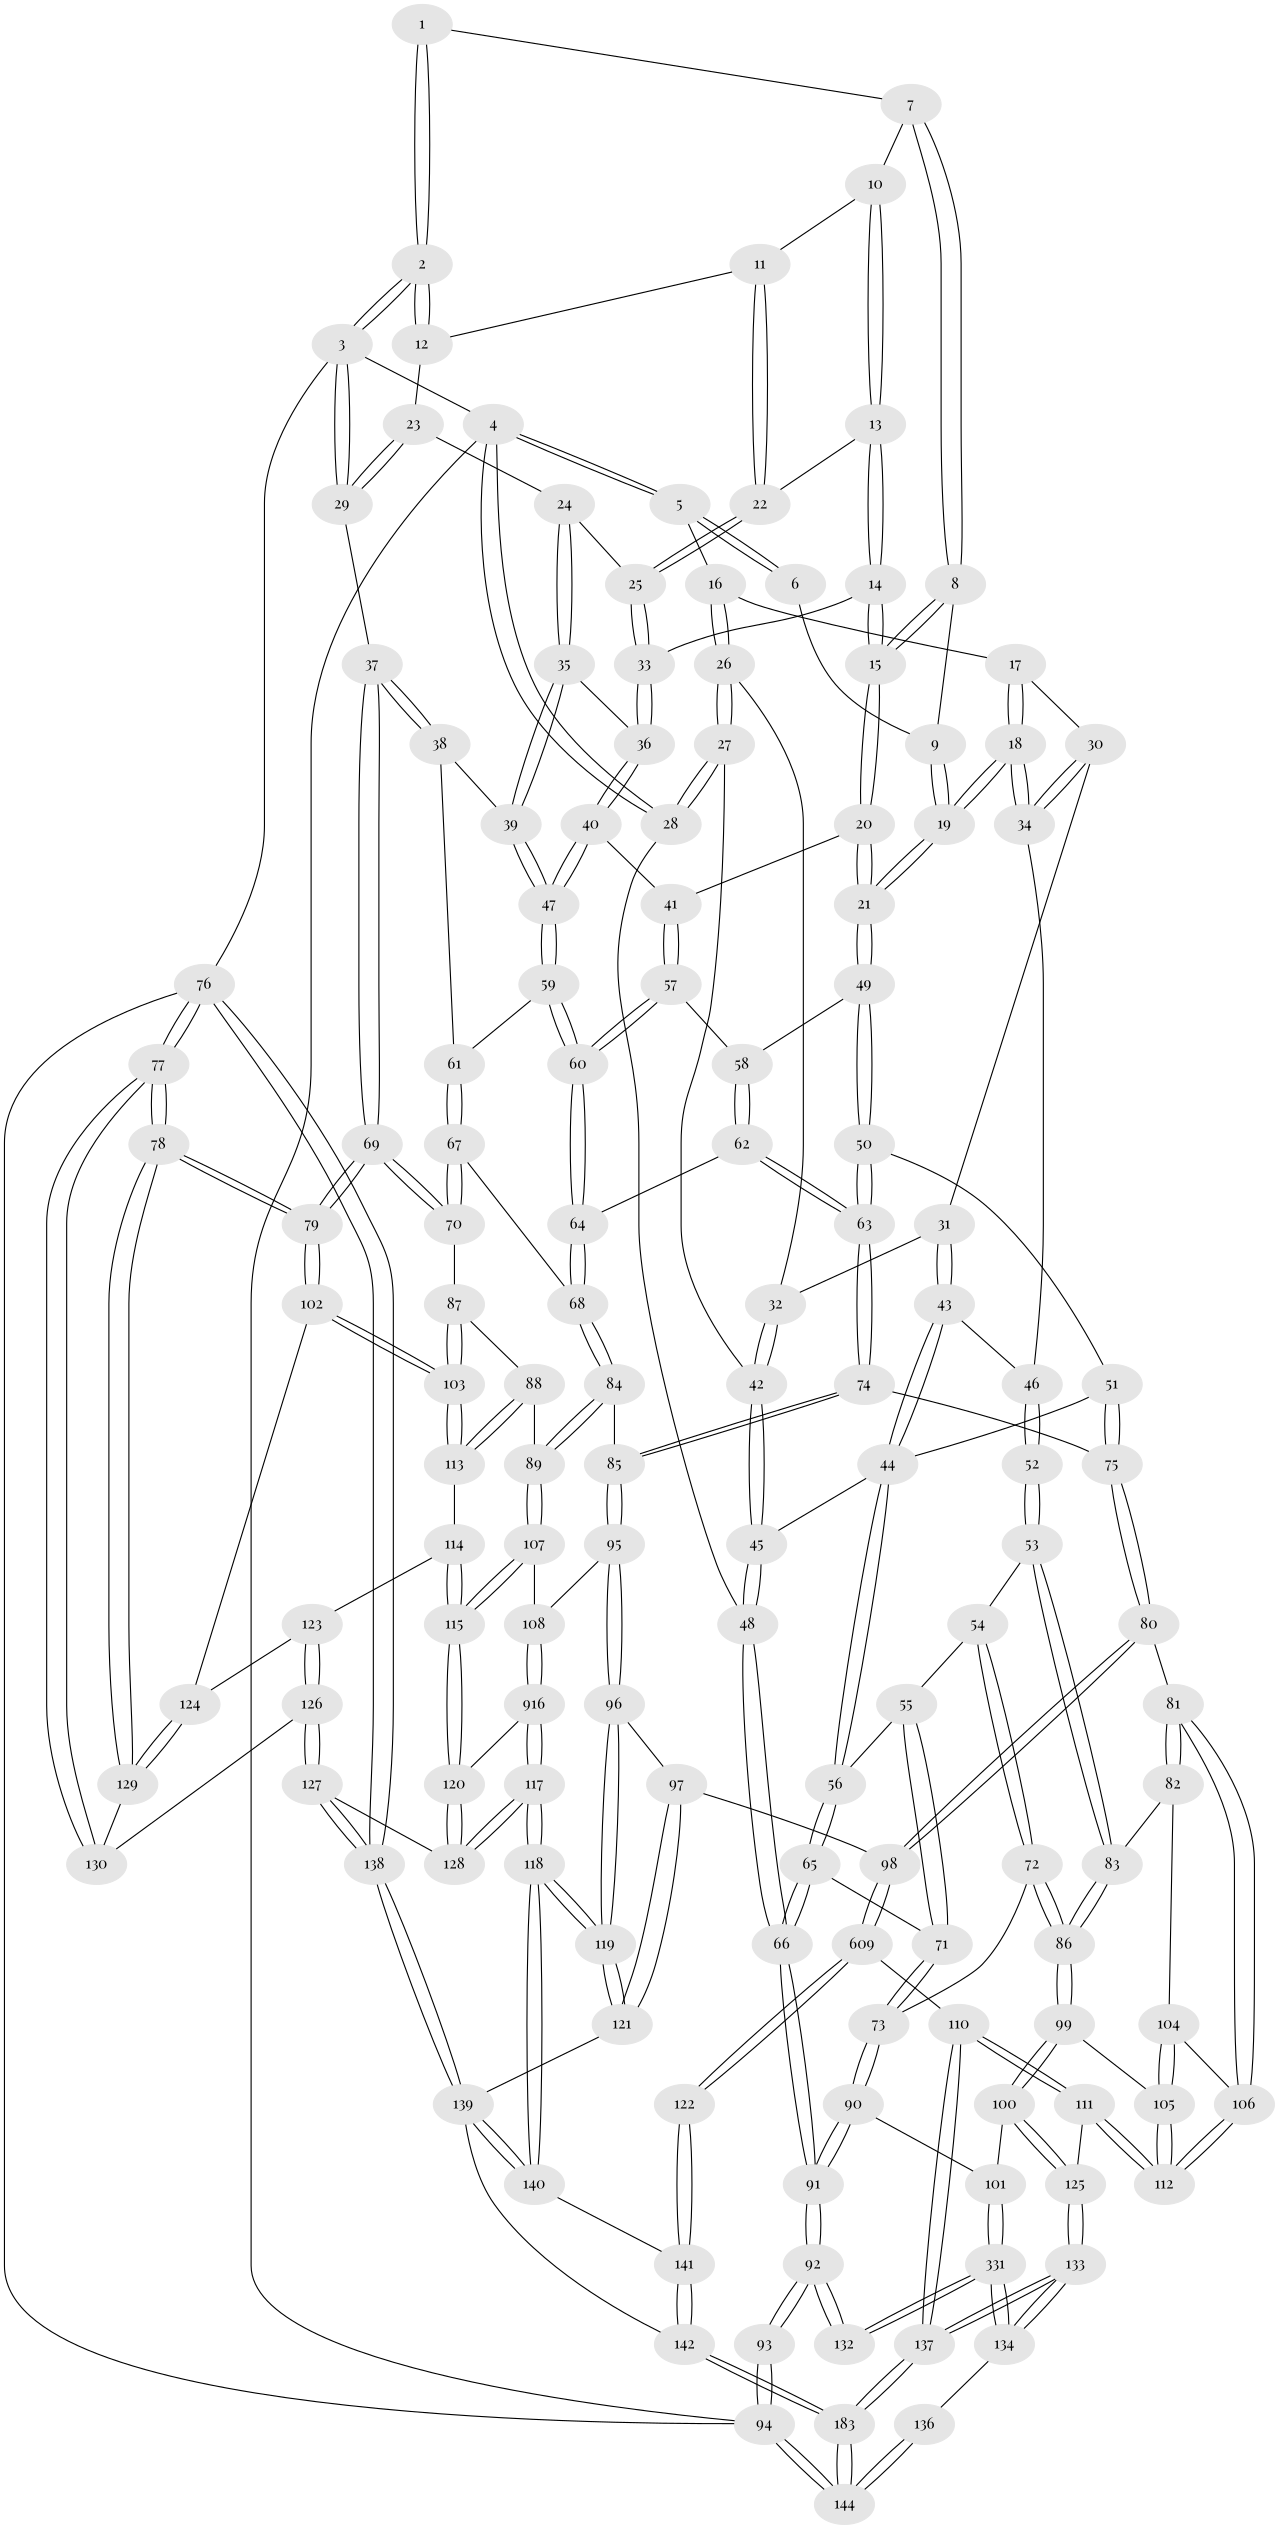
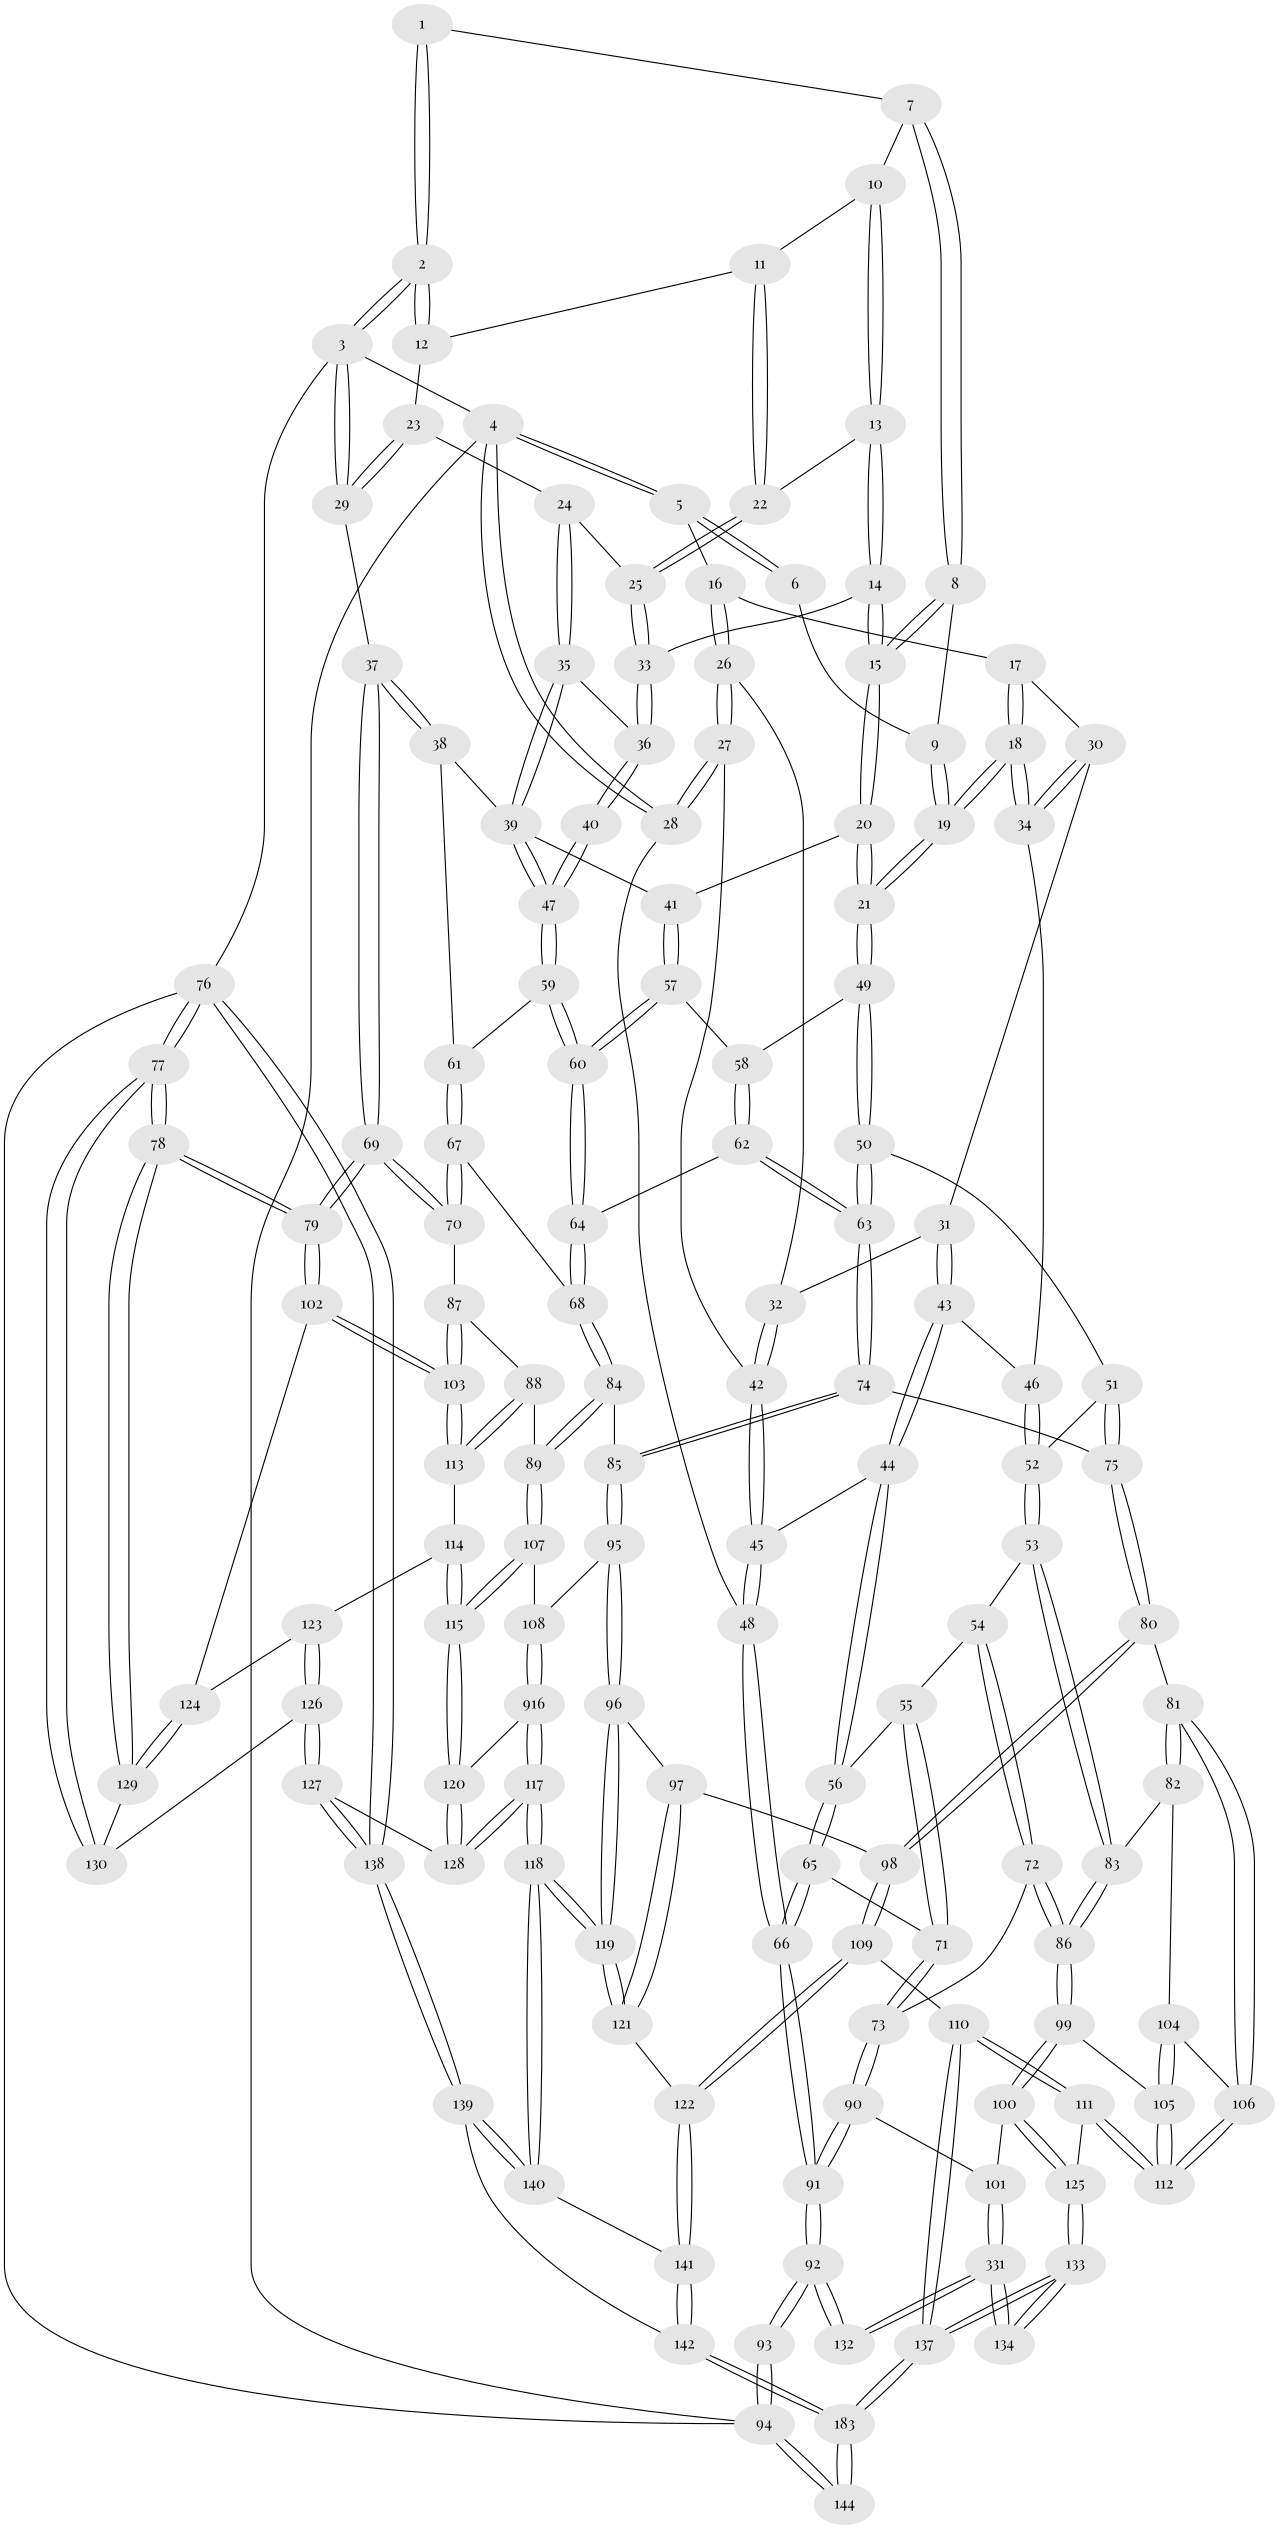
(631, 864) -> (591, 864)
(1003, 1429) -> (1072, 1424)
(862, 1944) -> (862, 1944)
(548, 2062) -> (653, 2064)
(924, 2424) -> none
